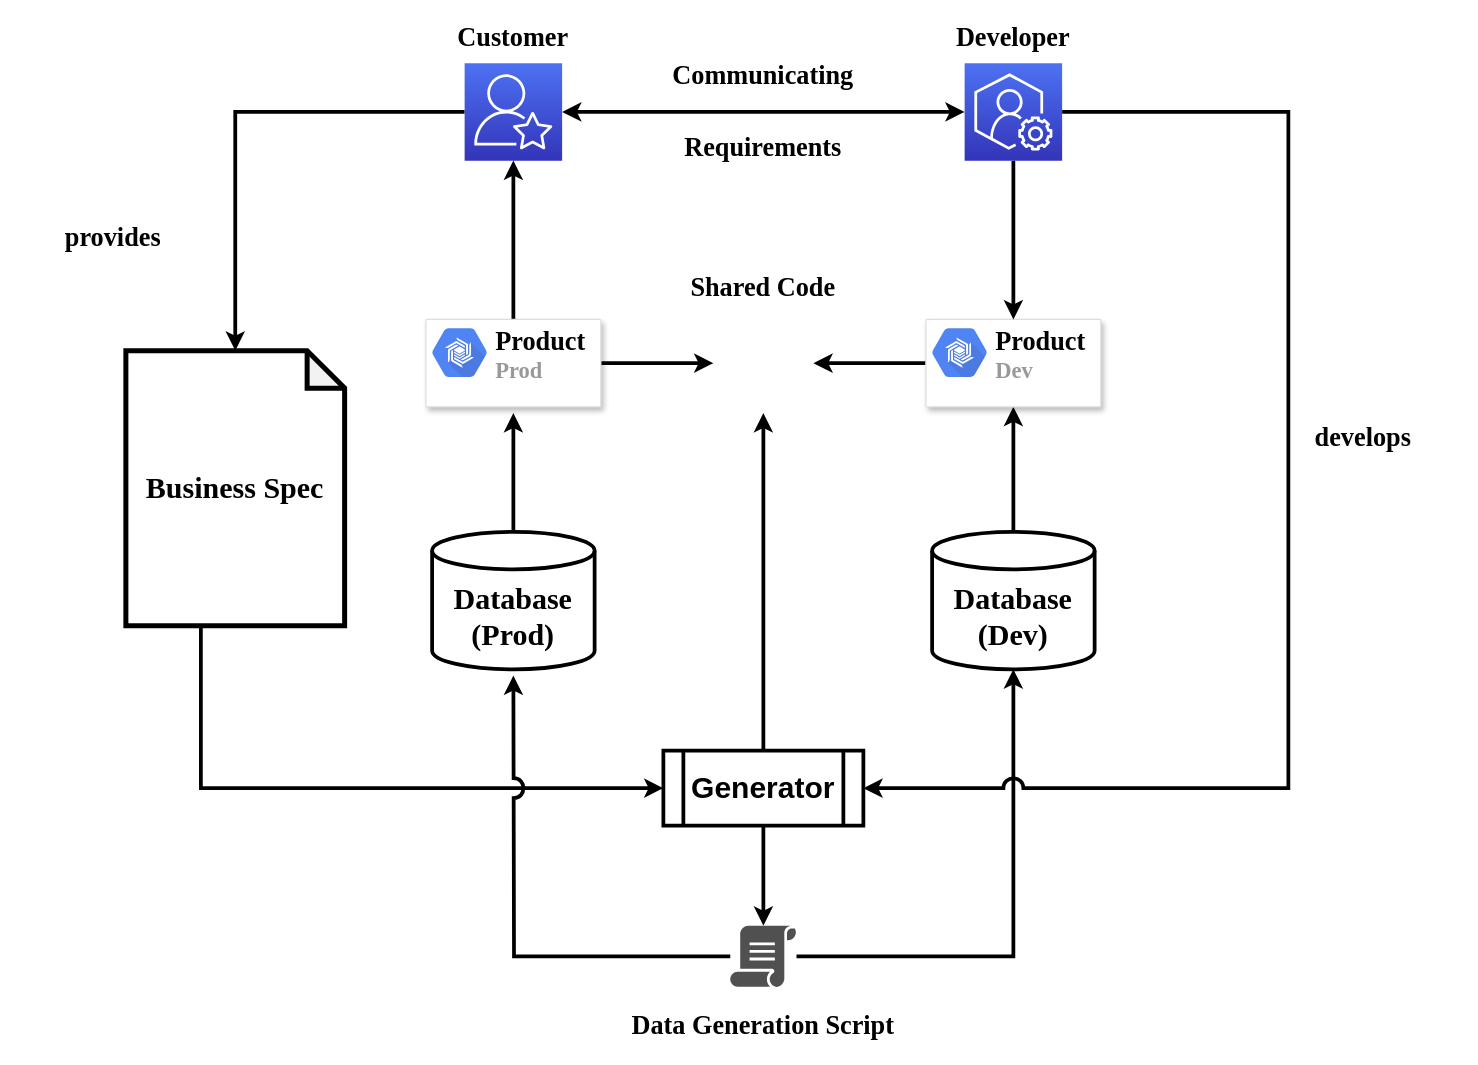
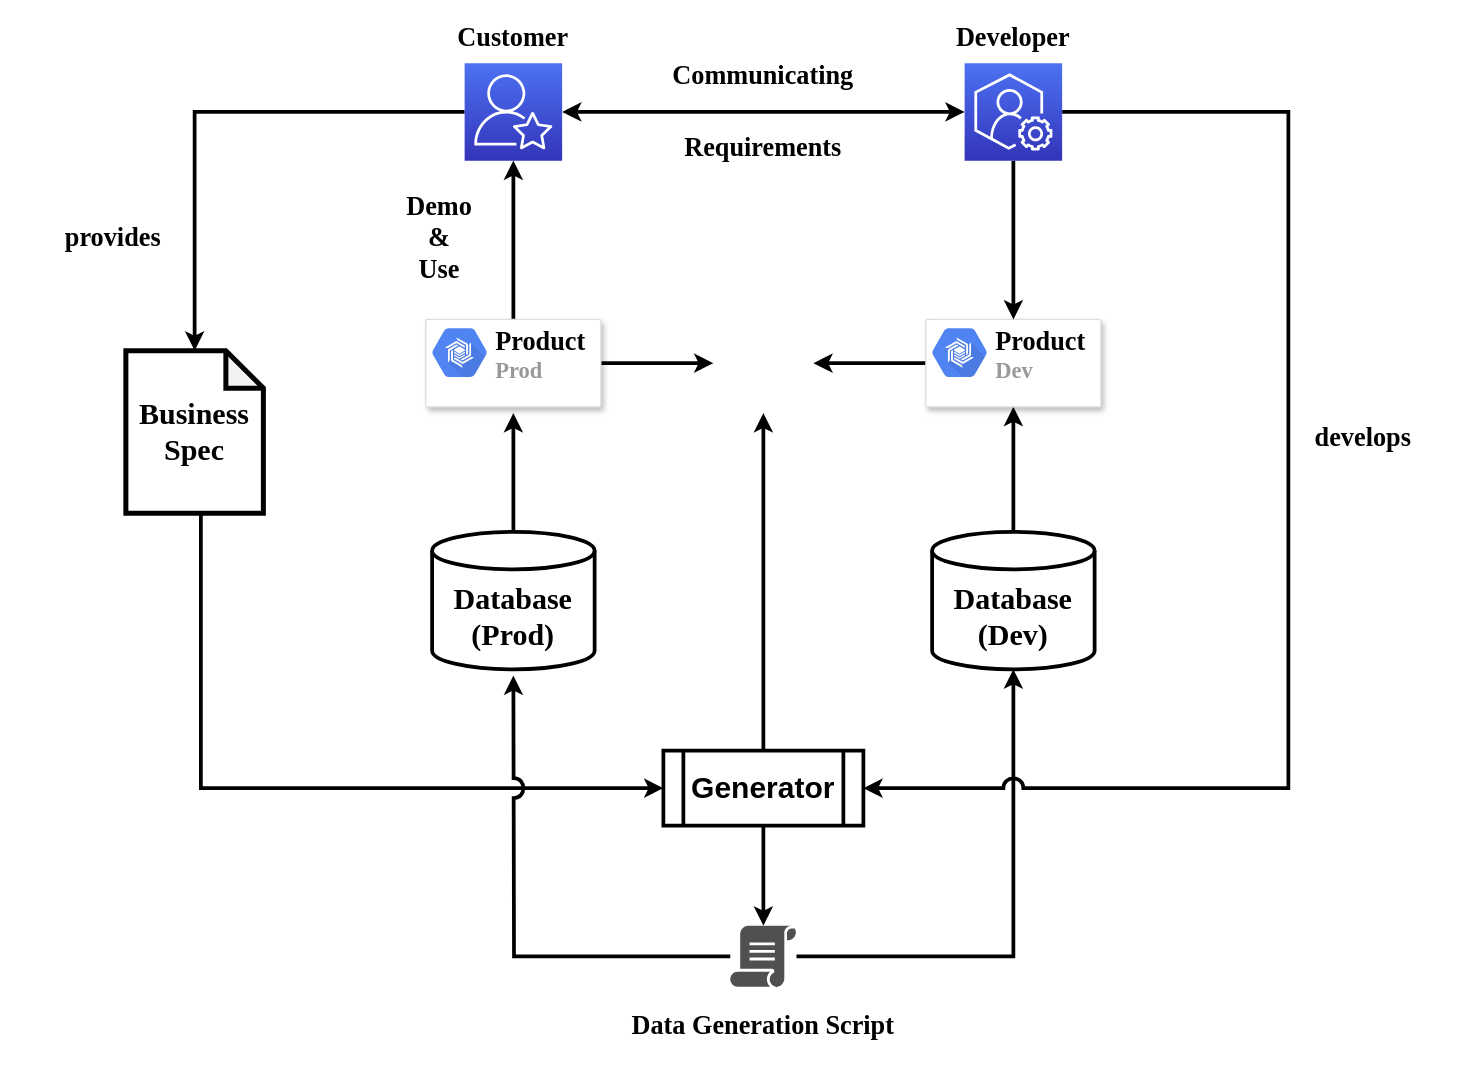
none -> (439, 238)
(763, 288) -> none
(235, 488) -> (194, 432)
